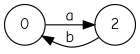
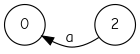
(64, 25) -> none
(70, 38) -> (70, 38)
